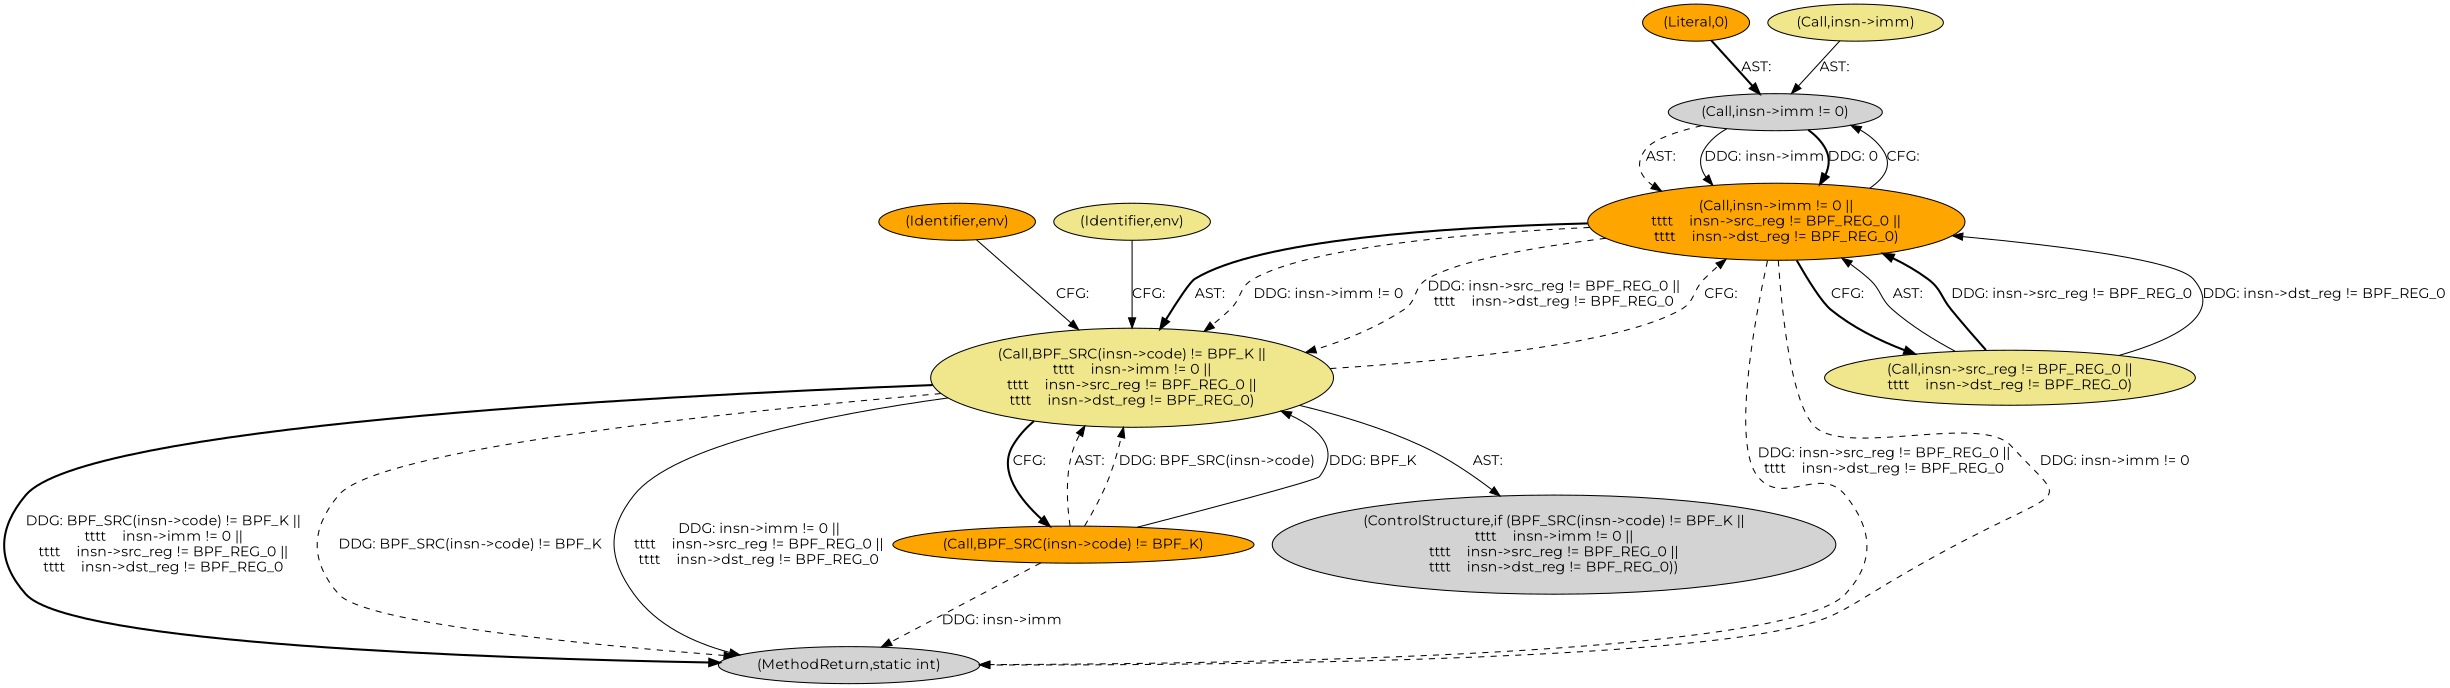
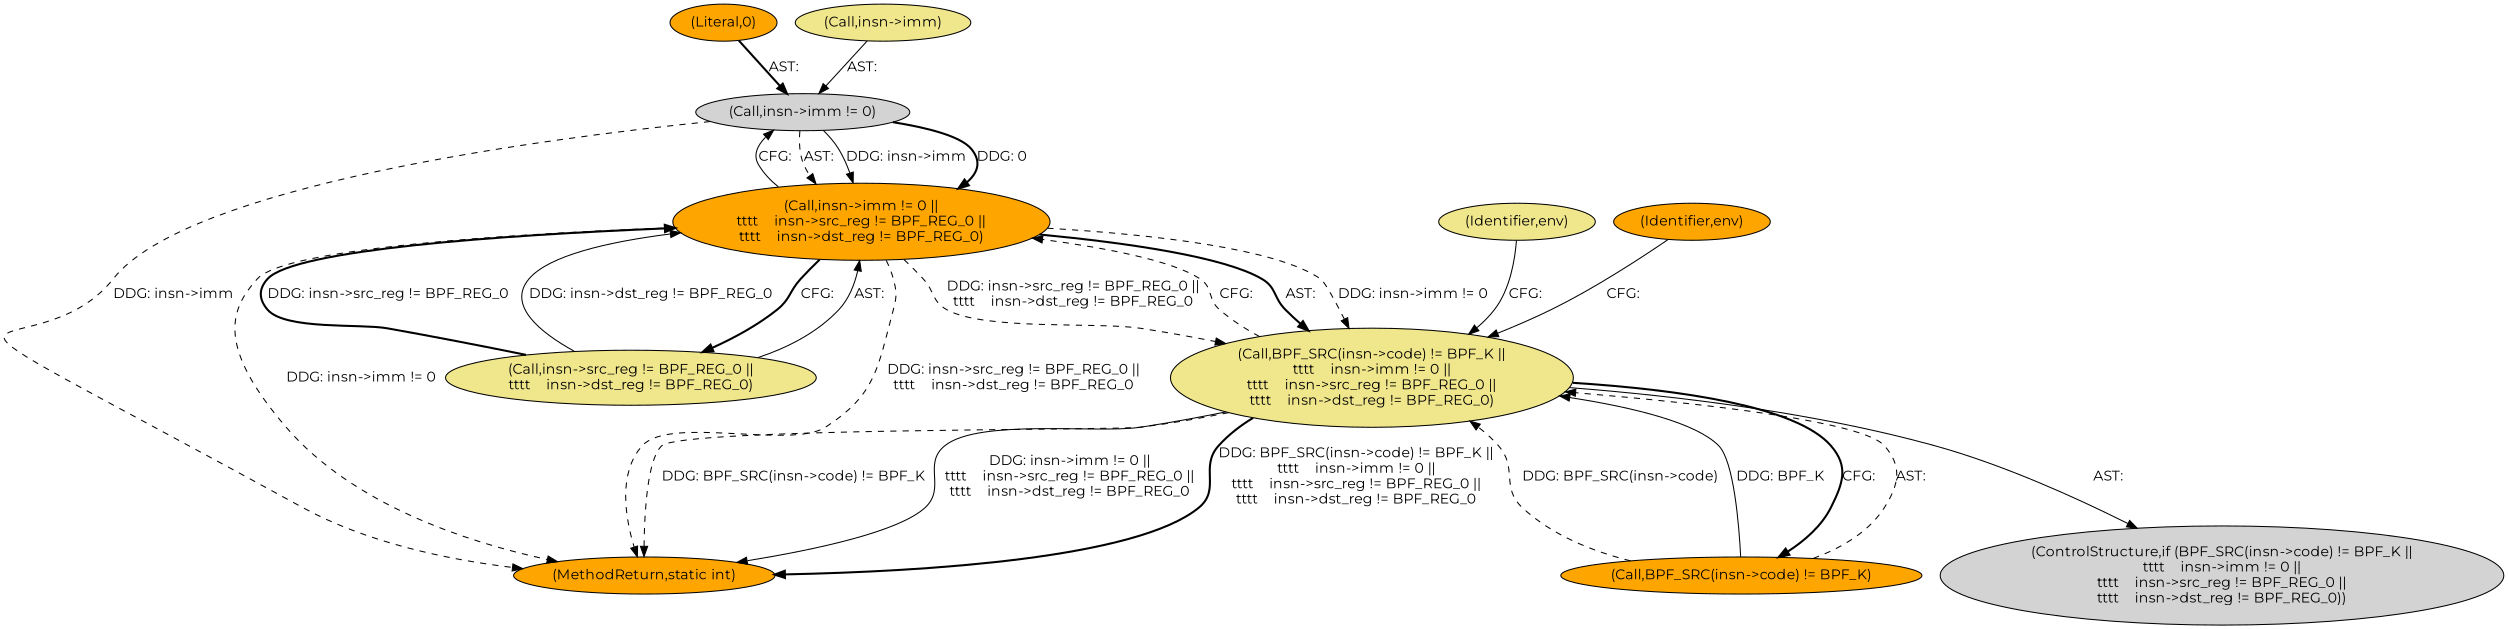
(966, 603) -> (89, 300)
(849, 665) -> (644, 576)
